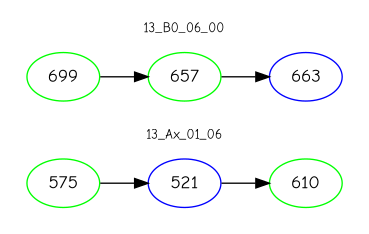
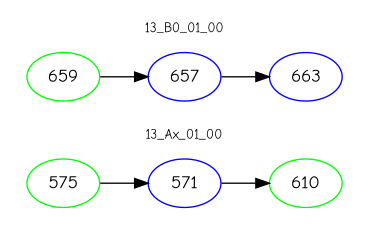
(185, 29) -> (185, 29)
(63, 77) -> (63, 77)
(185, 77) -> (185, 77)
(185, 135) -> (185, 135)
(185, 183) -> (185, 183)
